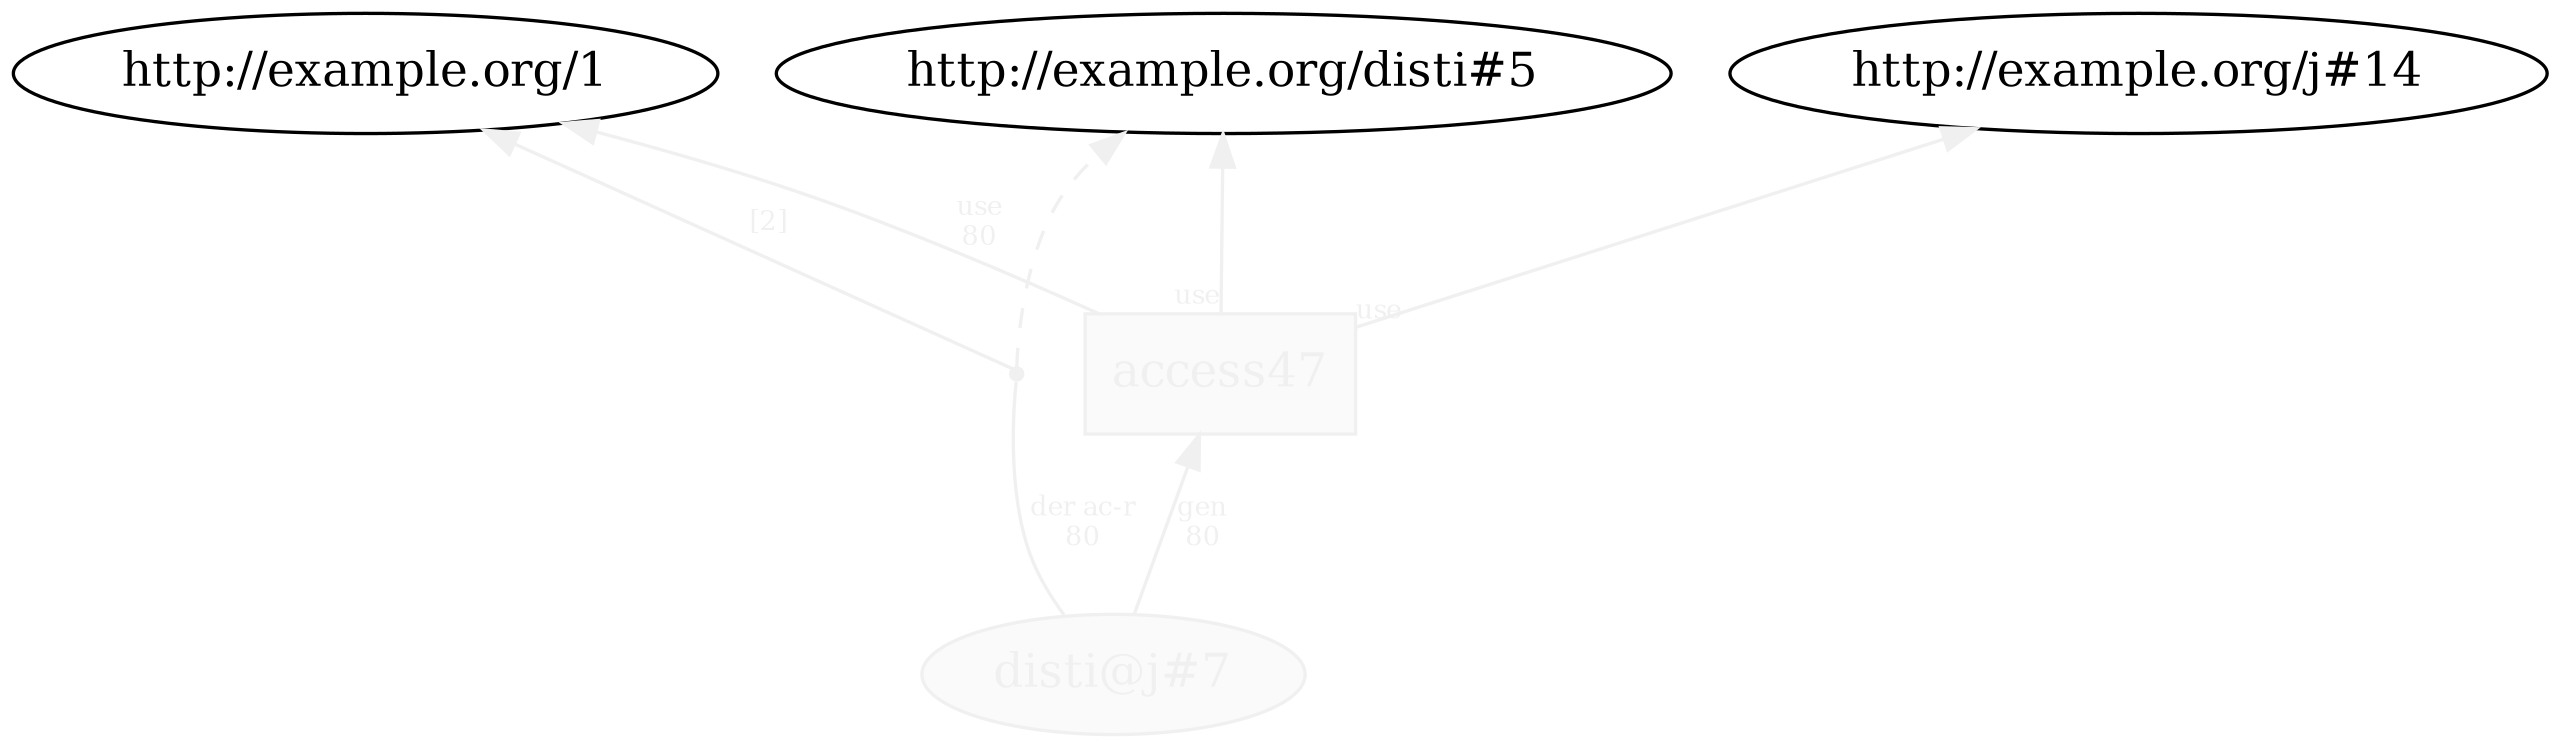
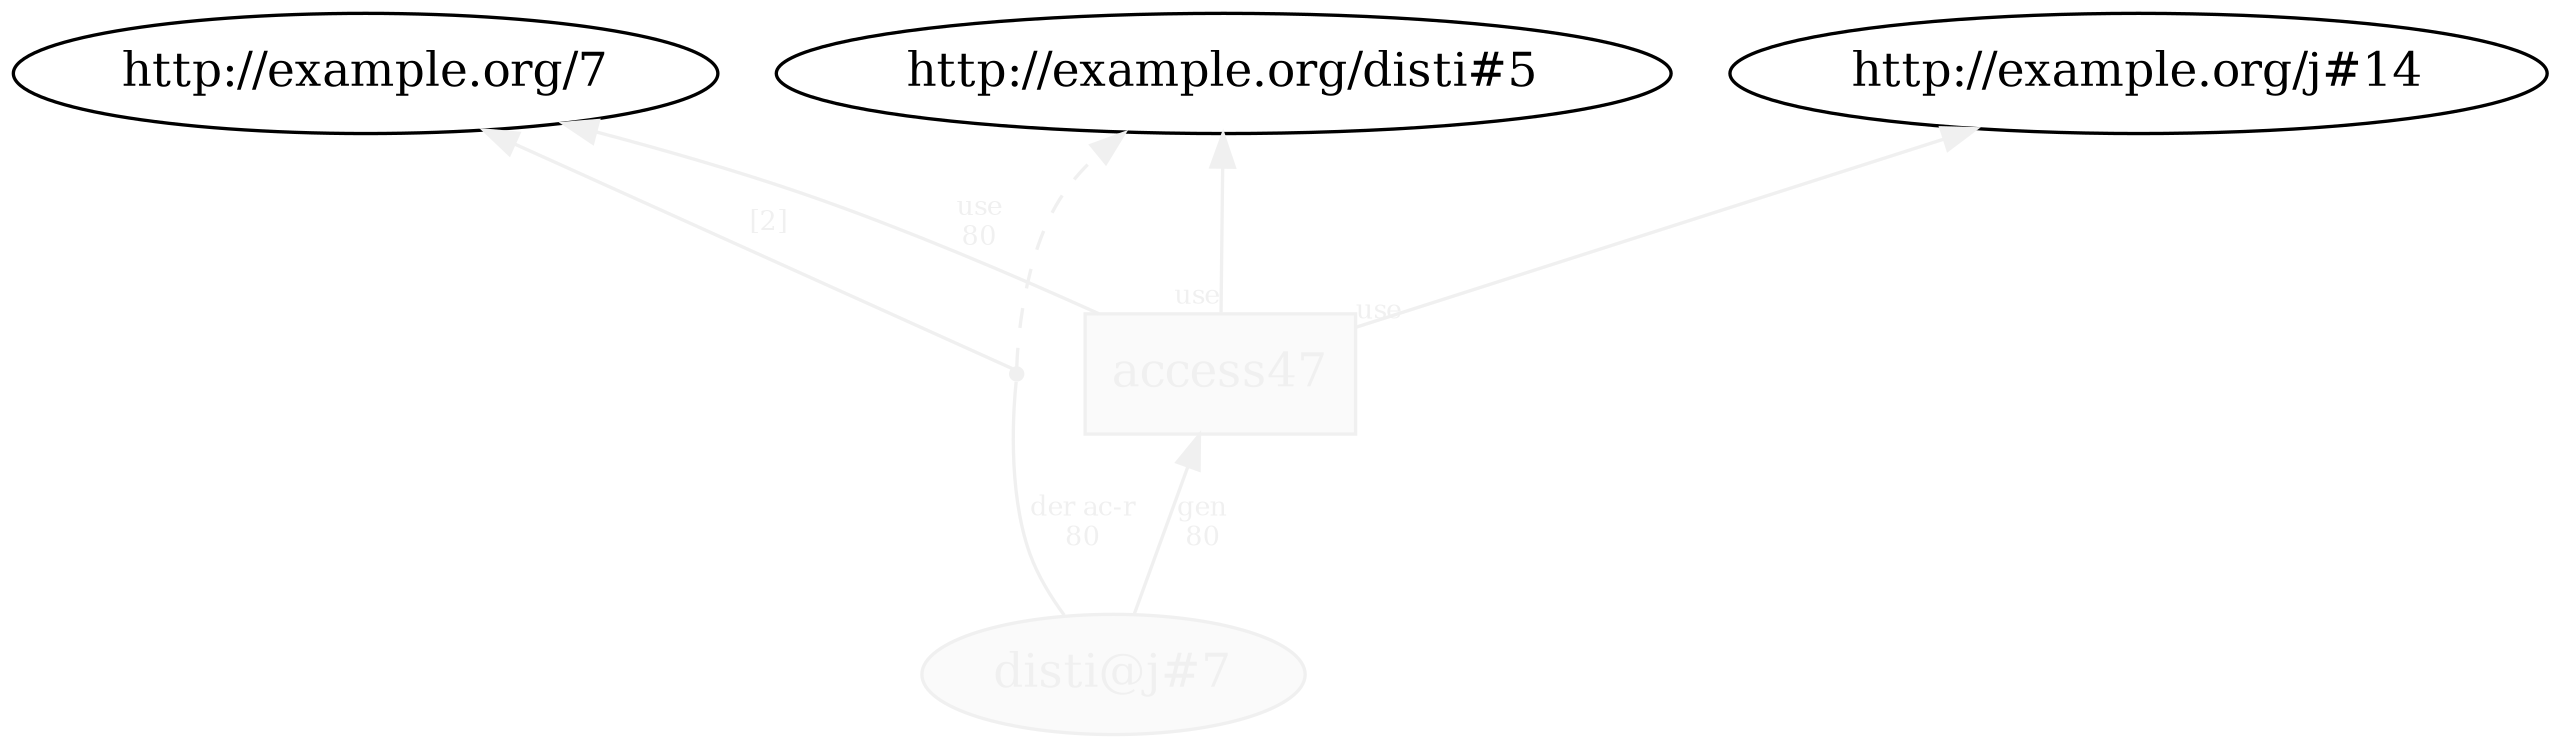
(366, 73) -> (366, 73)
